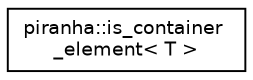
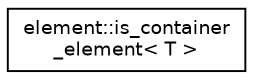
(127, 40) -> (127, 40)
